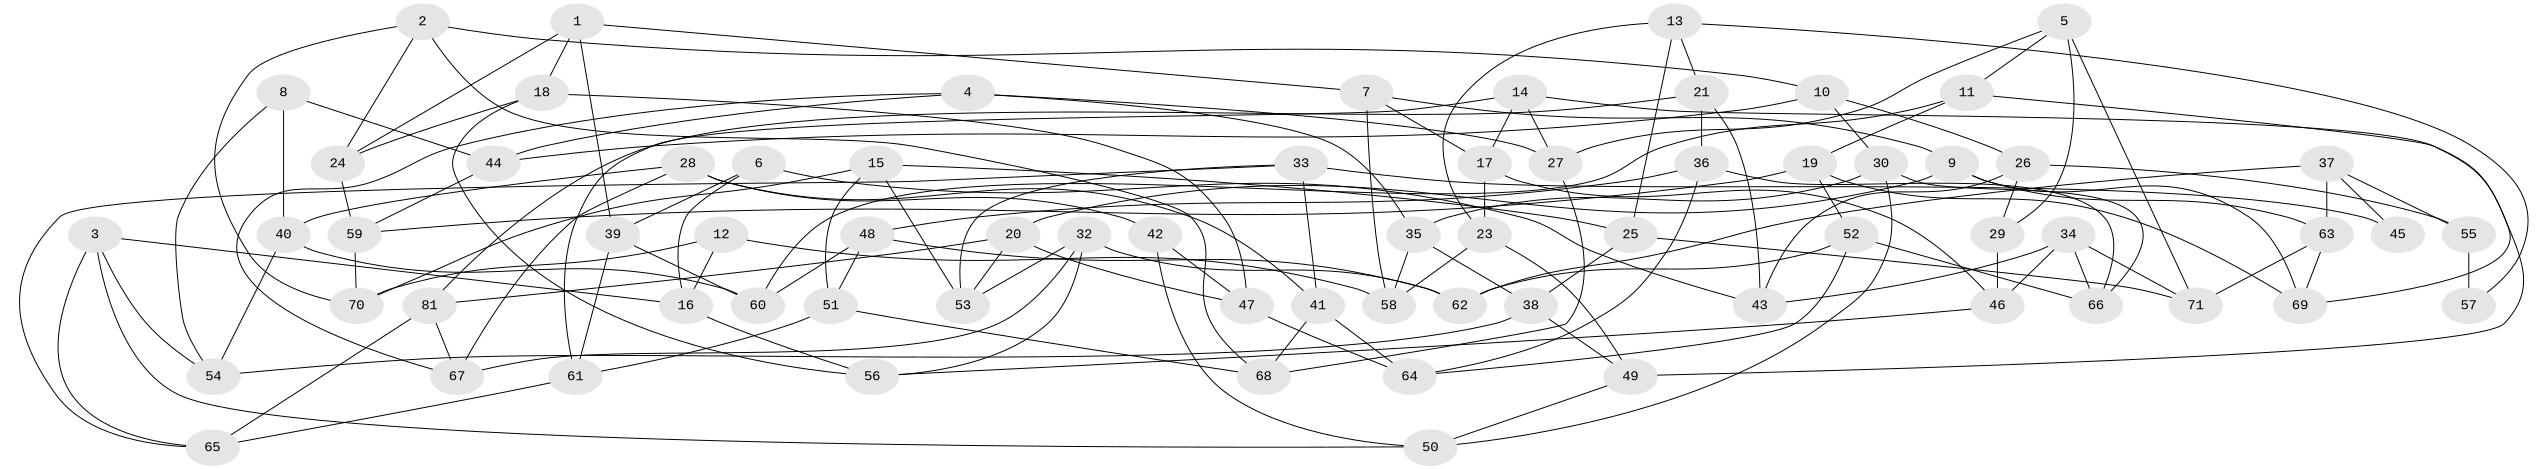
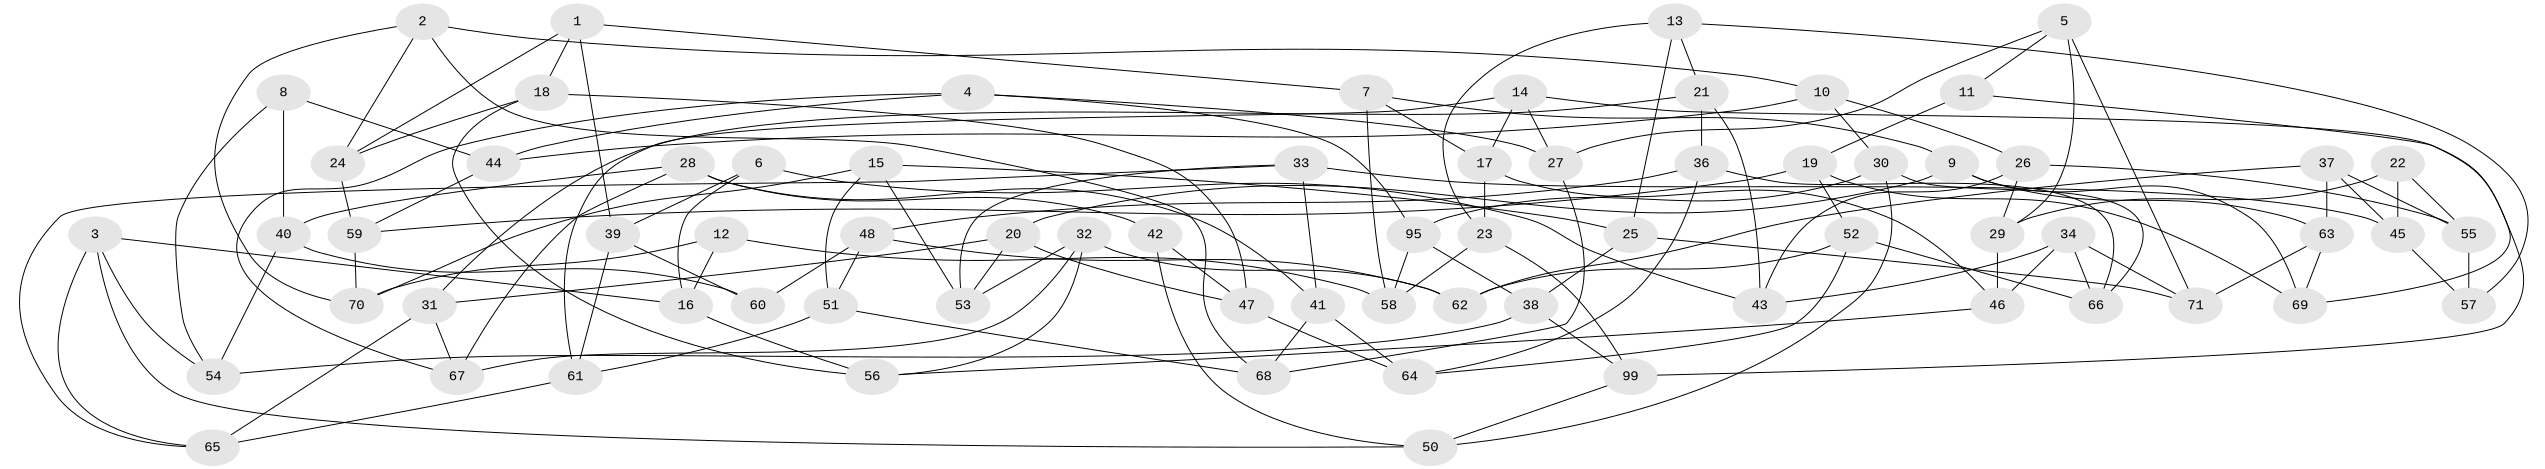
none -> (2398, 164)
(1617, 172) -> none
(1414, 235) -> (1414, 235)
none -> (2433, 270)
(430, 306) -> (430, 306)
(1631, 377) -> (1631, 377)
